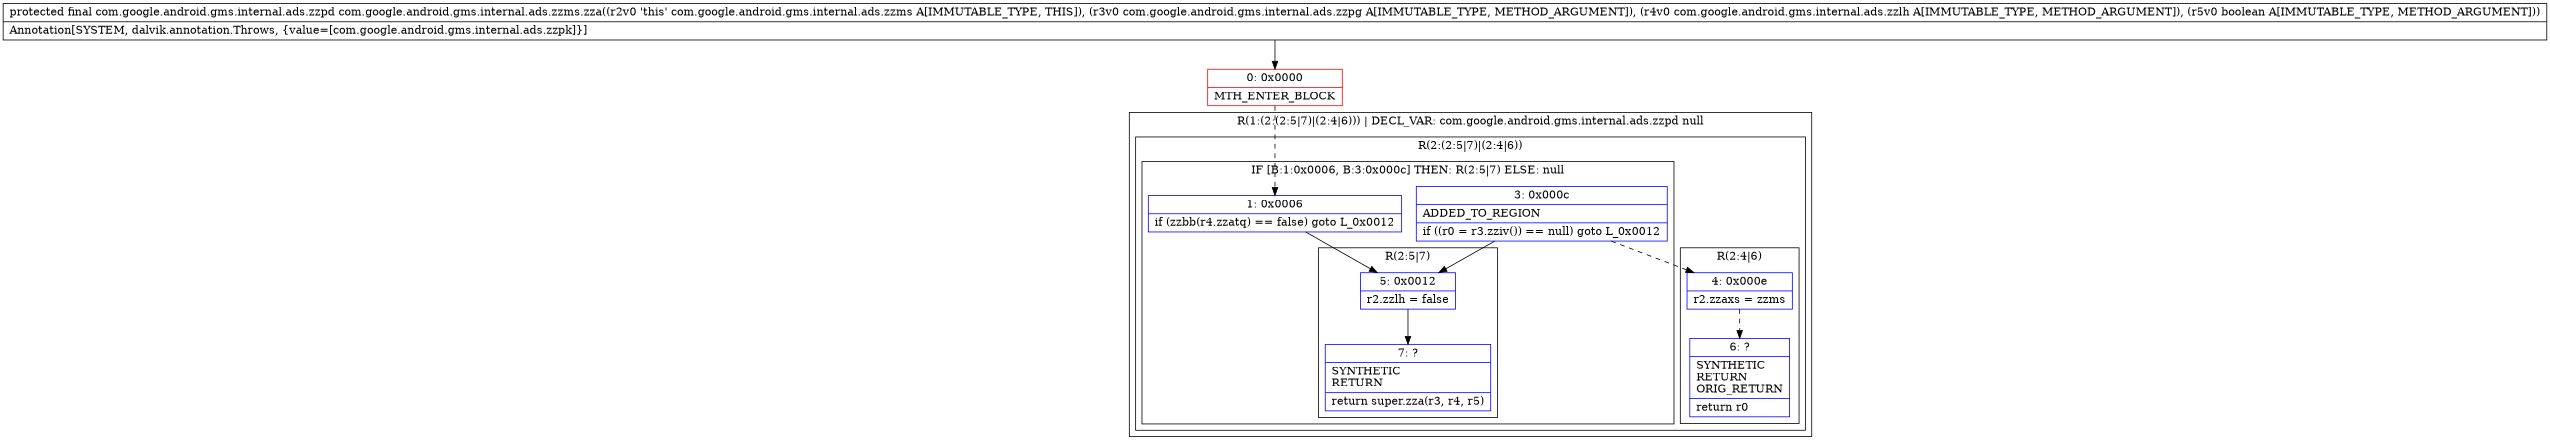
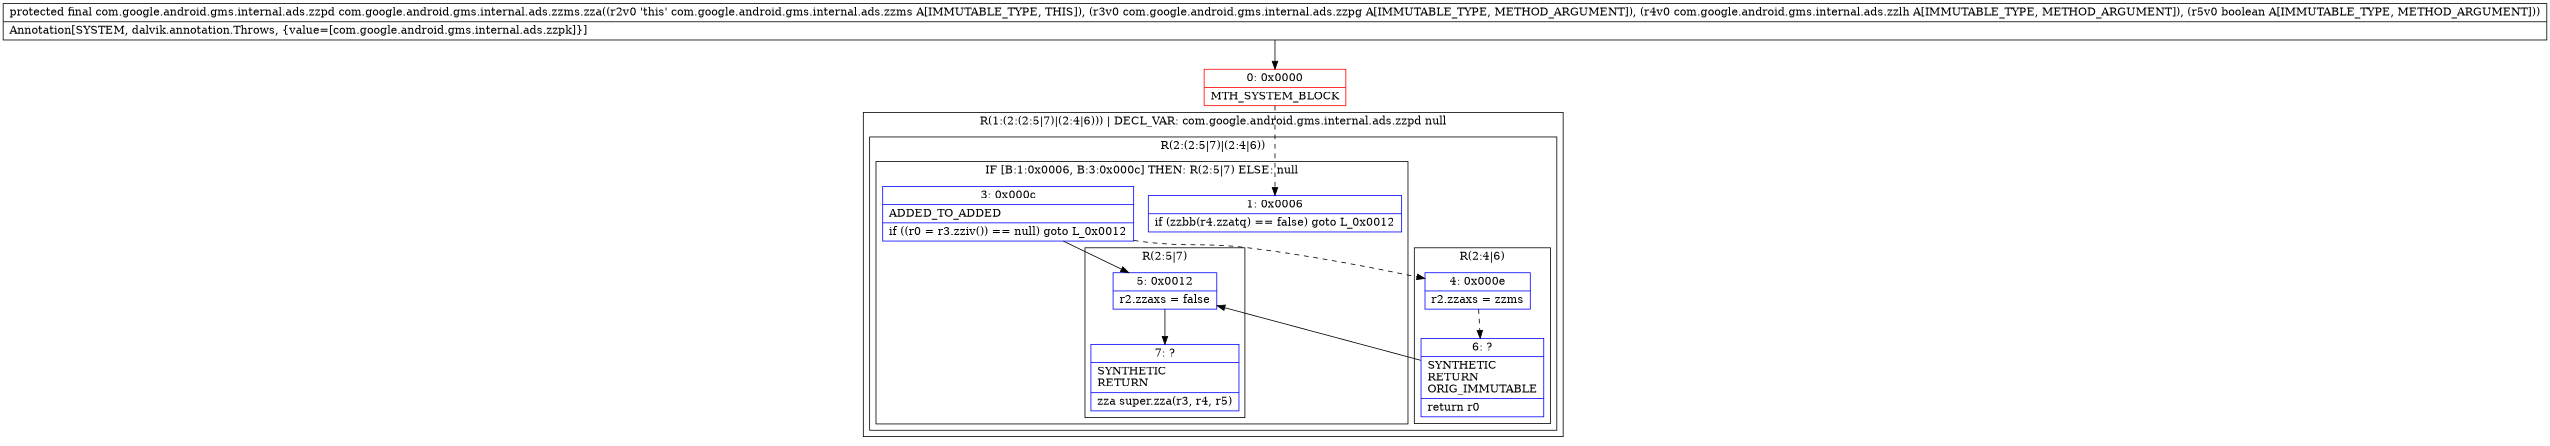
(1275, 96) -> (1275, 96)
(1482, 213) -> (945, 213)
(1343, 253) -> (1323, 334)
(1408, 300) -> (1165, 300)
(1740, 389) -> (1482, 389)
(1408, 401) -> (1165, 401)
